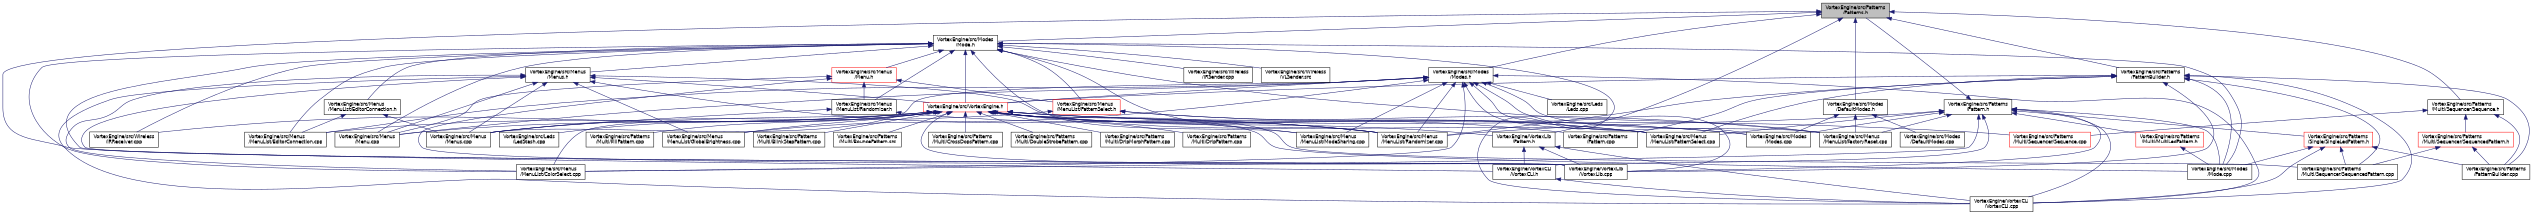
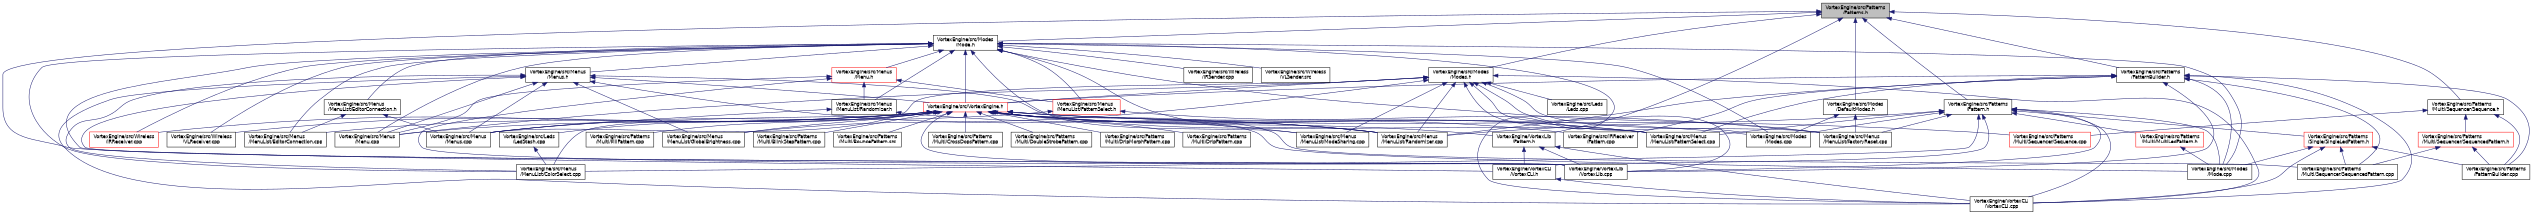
(1917, 57) -> (1916, 61)
(846, 88) -> none
(1436, 121) -> (1393, 53)
(124, 140) -> (124, 140)
none -> (201, 140)
(1601, 140) -> (1601, 140)
(1932, 140) -> none
(1260, 159) -> (541, 158)
